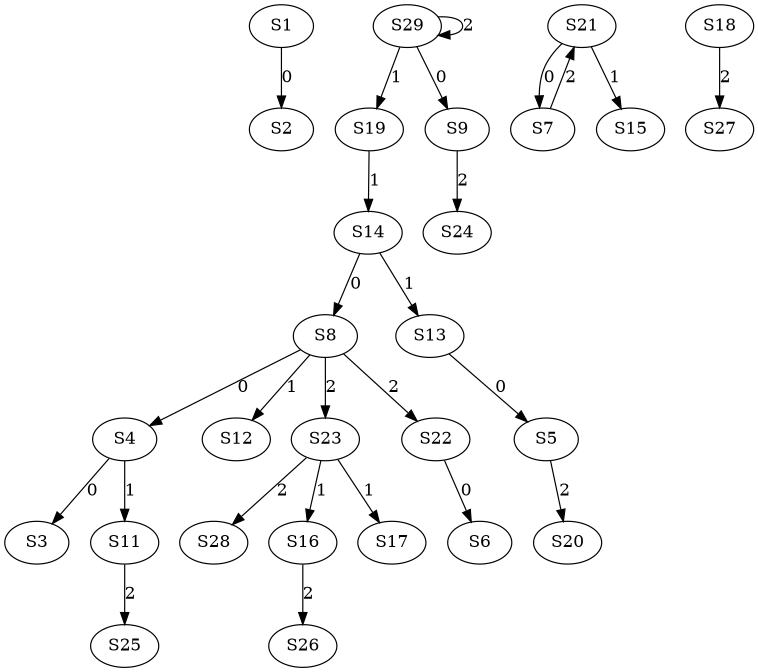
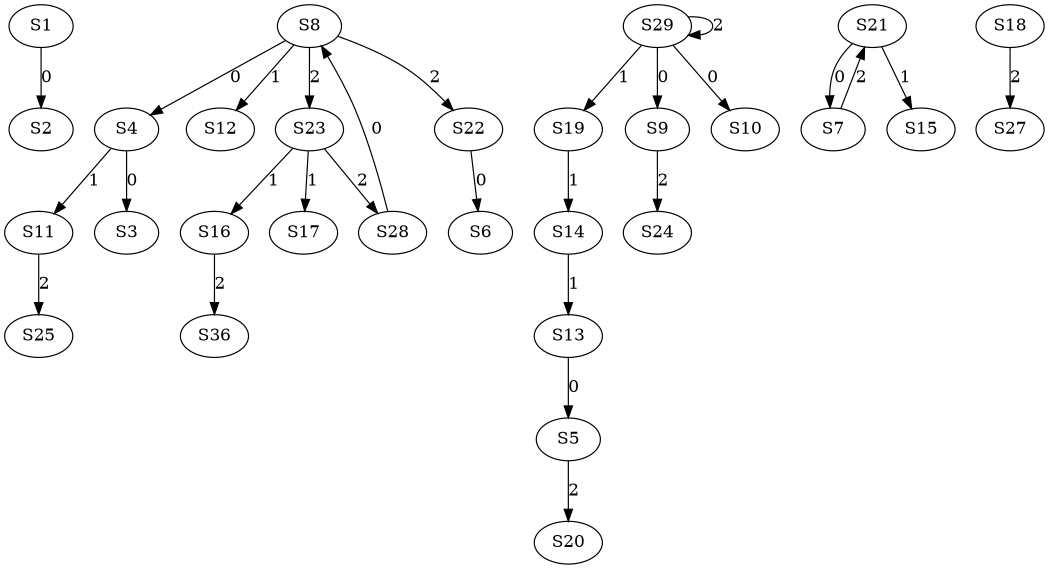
none -> (745, 129)
(349, 279) -> (364, 131)
(303, 646) -> (214, 336)
